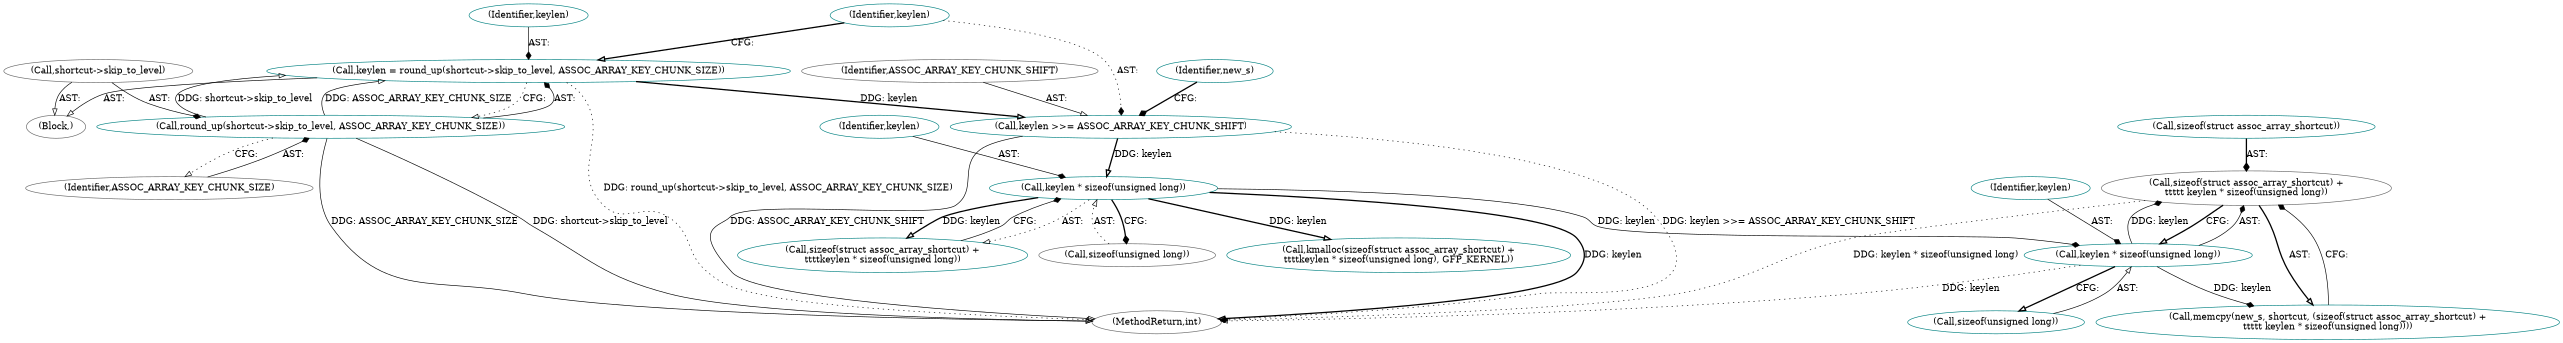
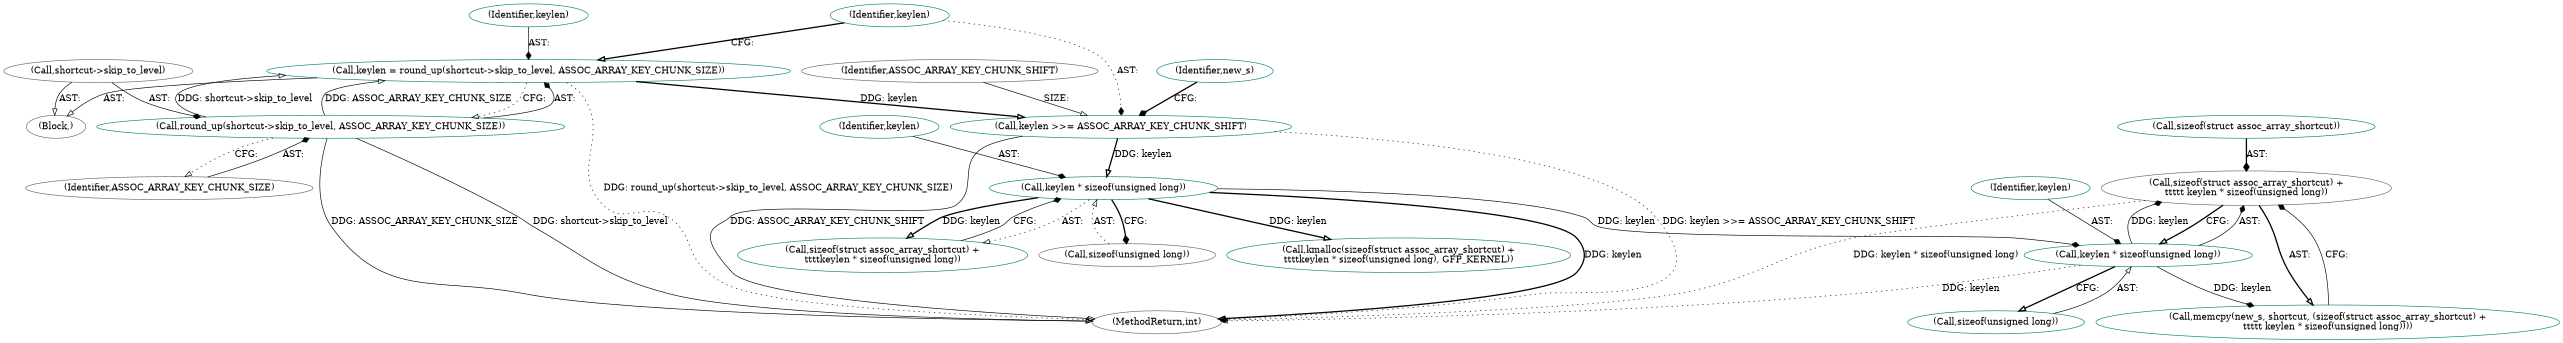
(1058, 99) -> (1058, 99)
